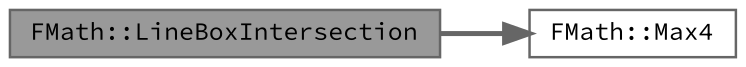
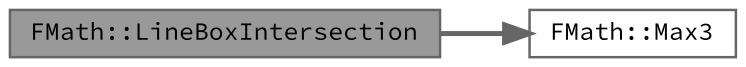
(633, 34) -> (633, 34)
